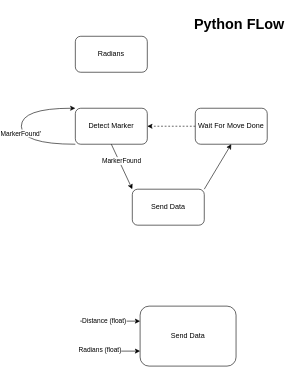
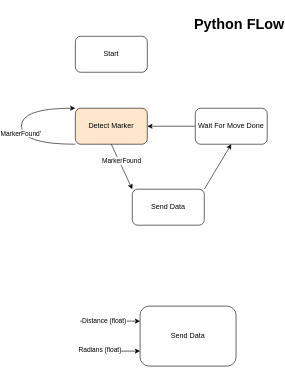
(111, 54) -> (111, 54)
(111, 126) -> (111, 126)
(173, 126) -> (173, 126)
